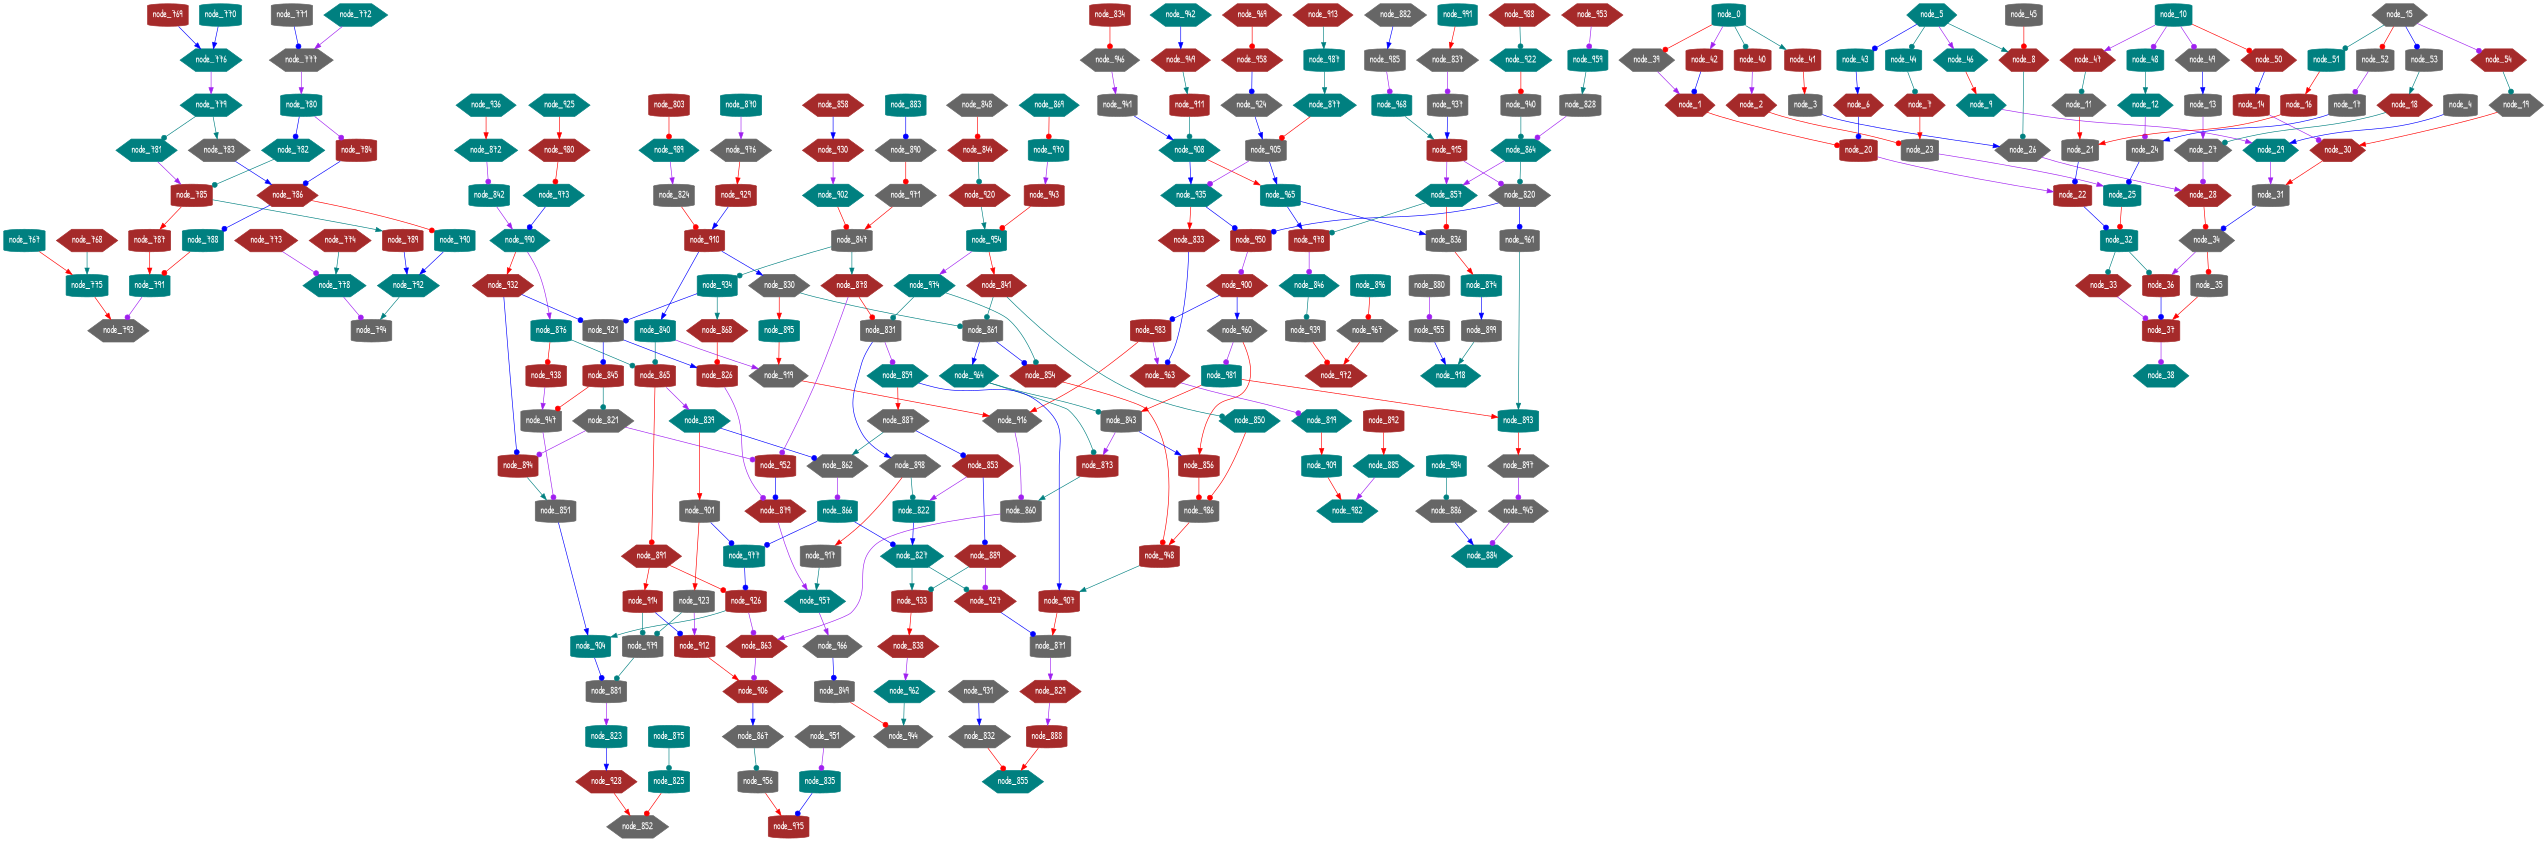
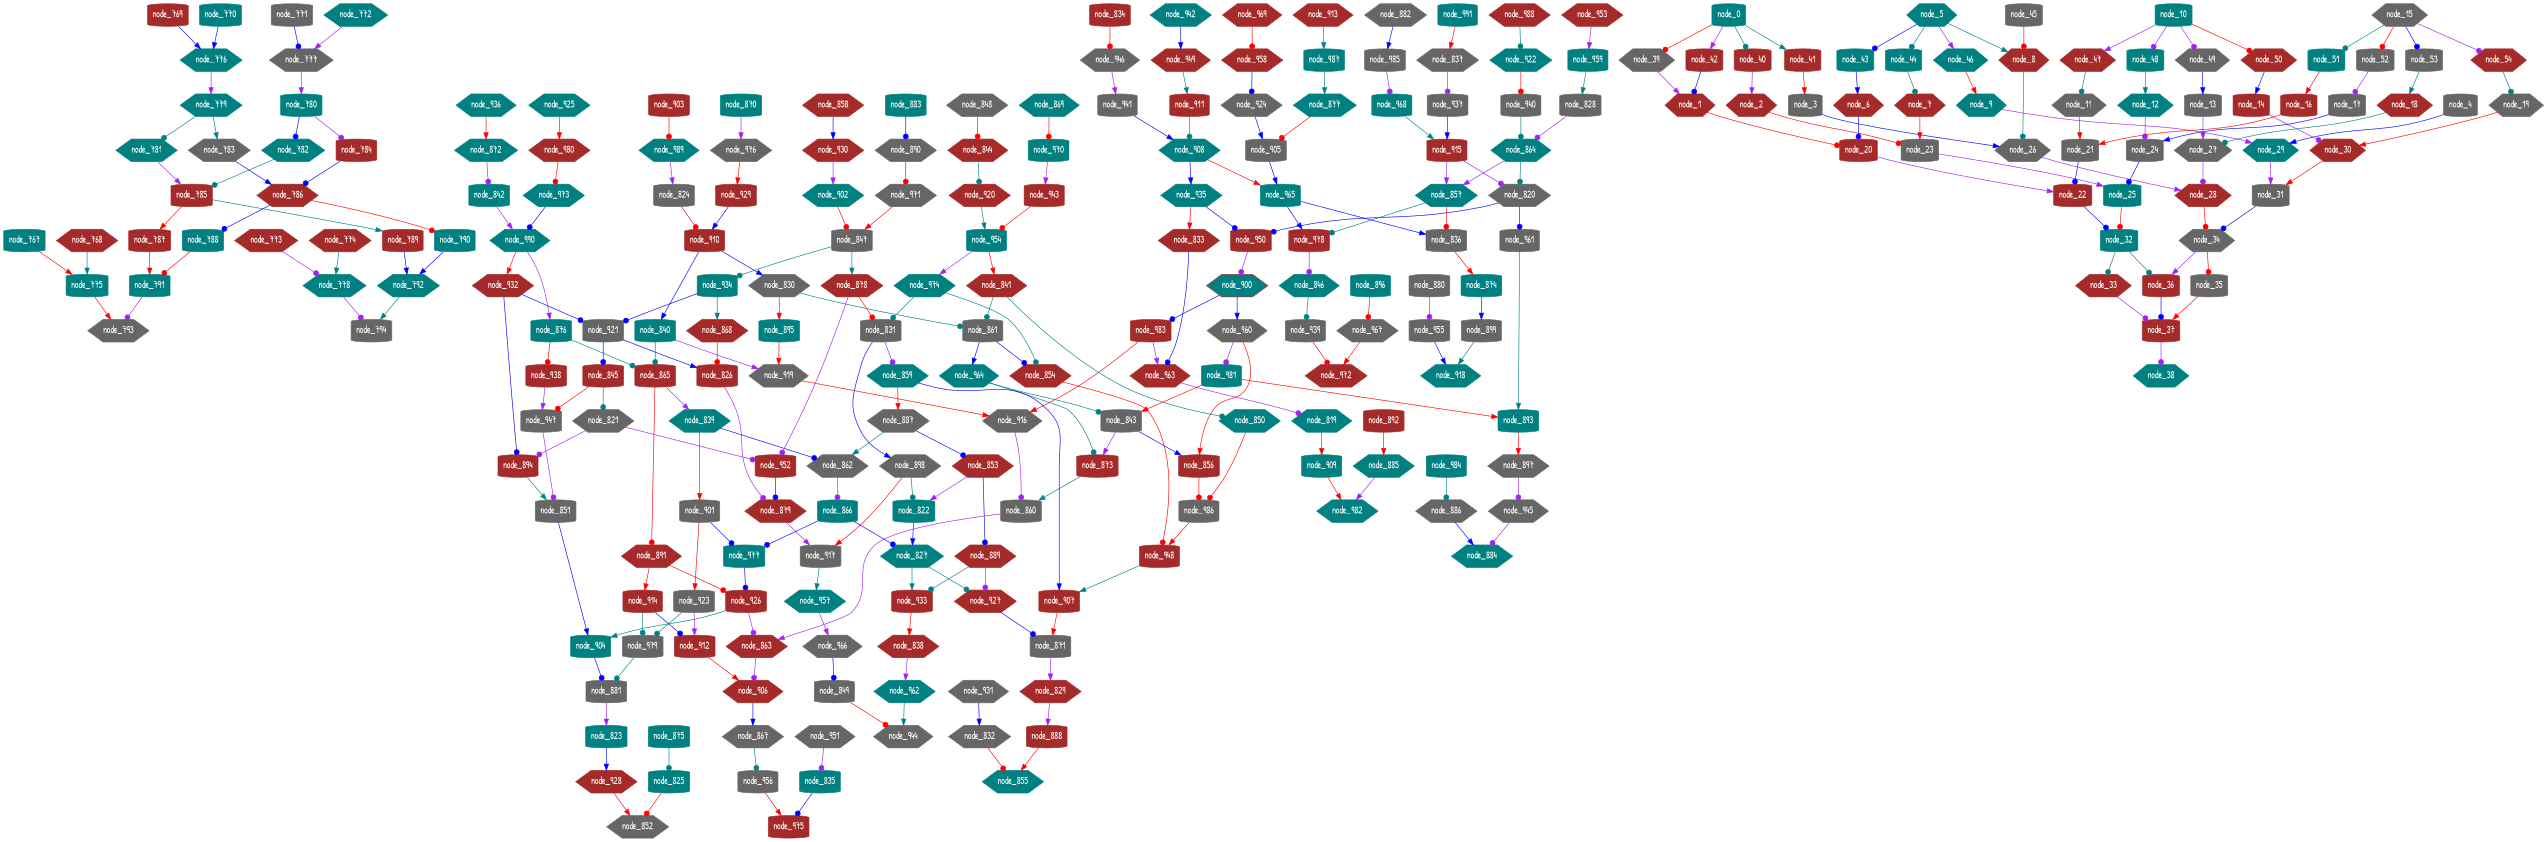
(1590, 35) -> (1590, 35)
(669, 105) -> (669, 105)
(1227, 174) -> none
(1237, 286) -> (1237, 286)
(789, 555) -> (793, 528)
